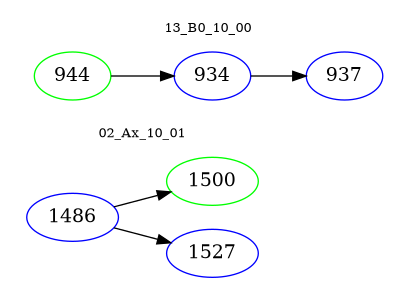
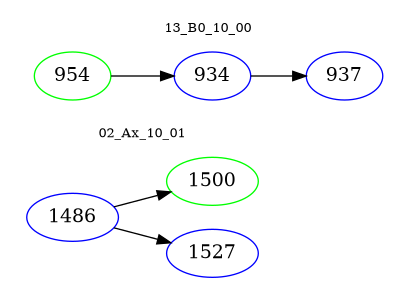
(73, 76) -> (73, 76)
